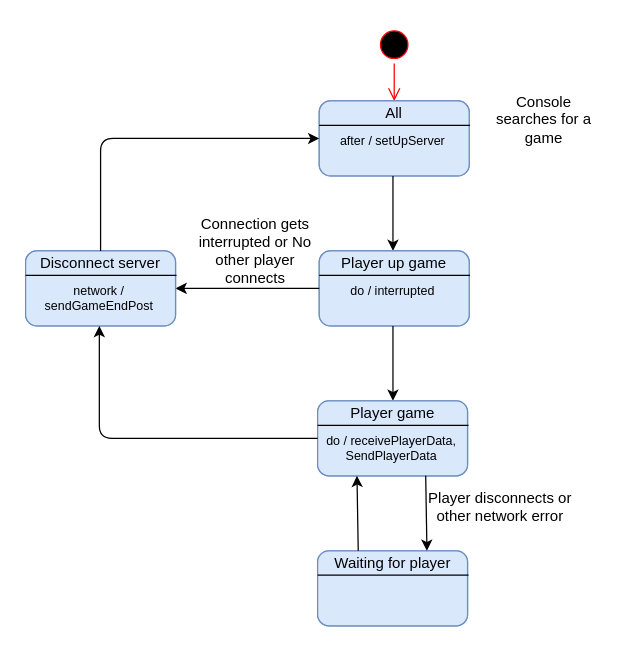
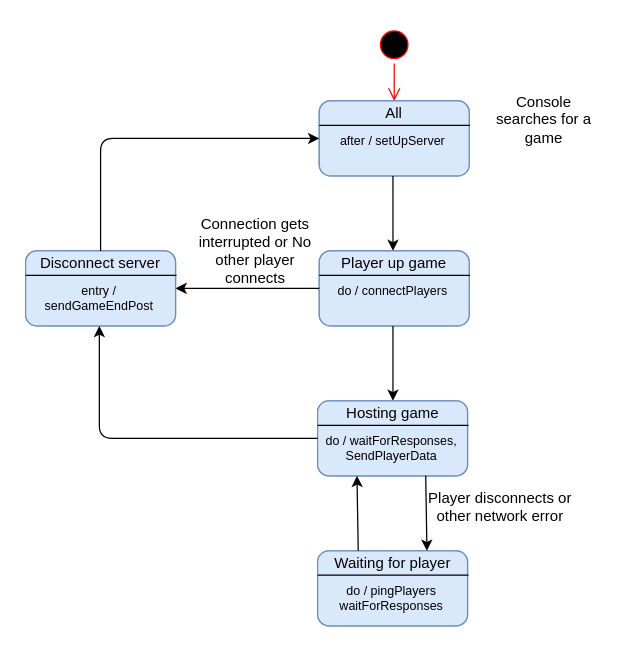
(393, 292) -> (393, 292)
(99, 299) -> (99, 299)
(393, 413) -> (393, 413)
(392, 457) -> (392, 457)
none -> (392, 601)
